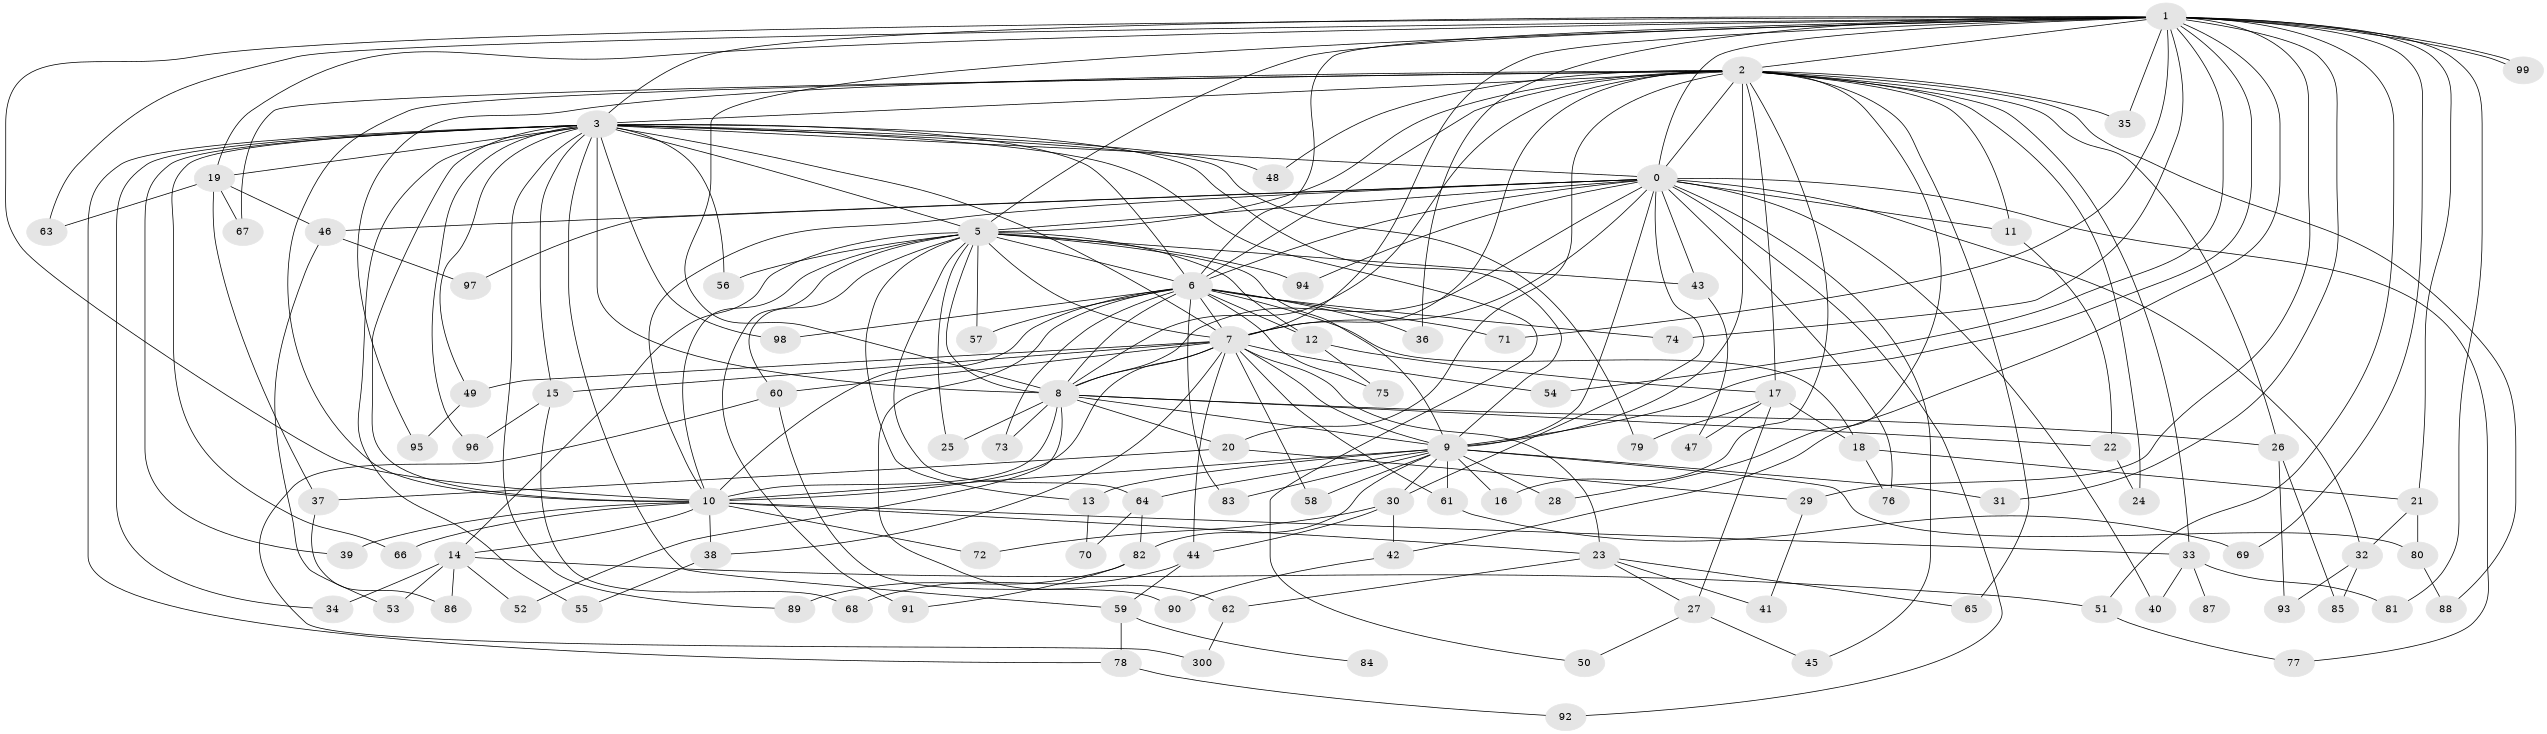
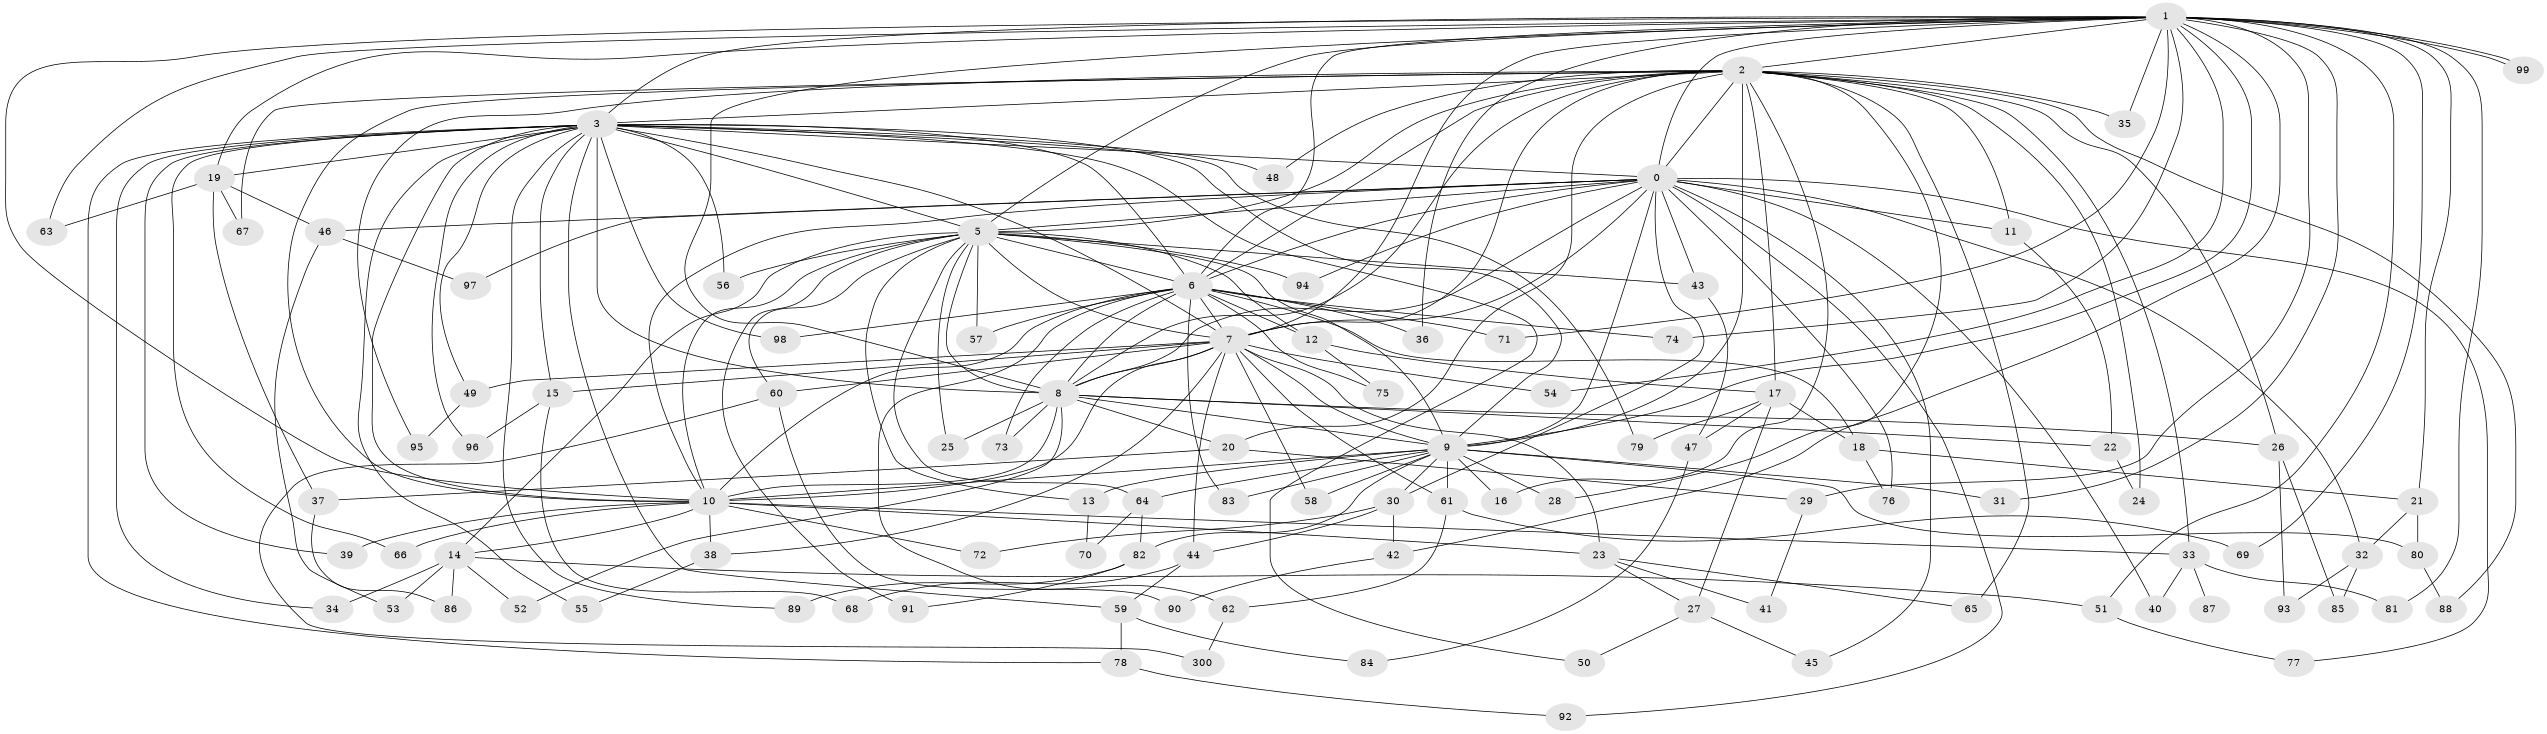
(1414, 582) -> (1366, 589)
none -> (1571, 605)
